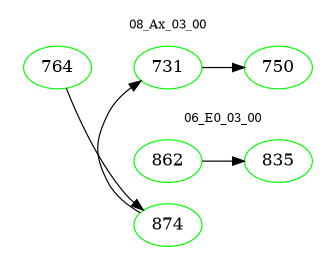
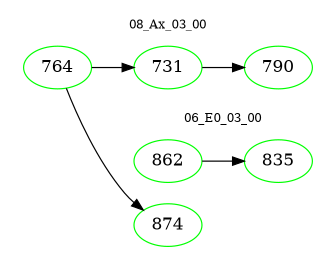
(278, 68) -> (278, 68)
(99, 138) -> (107, 68)
